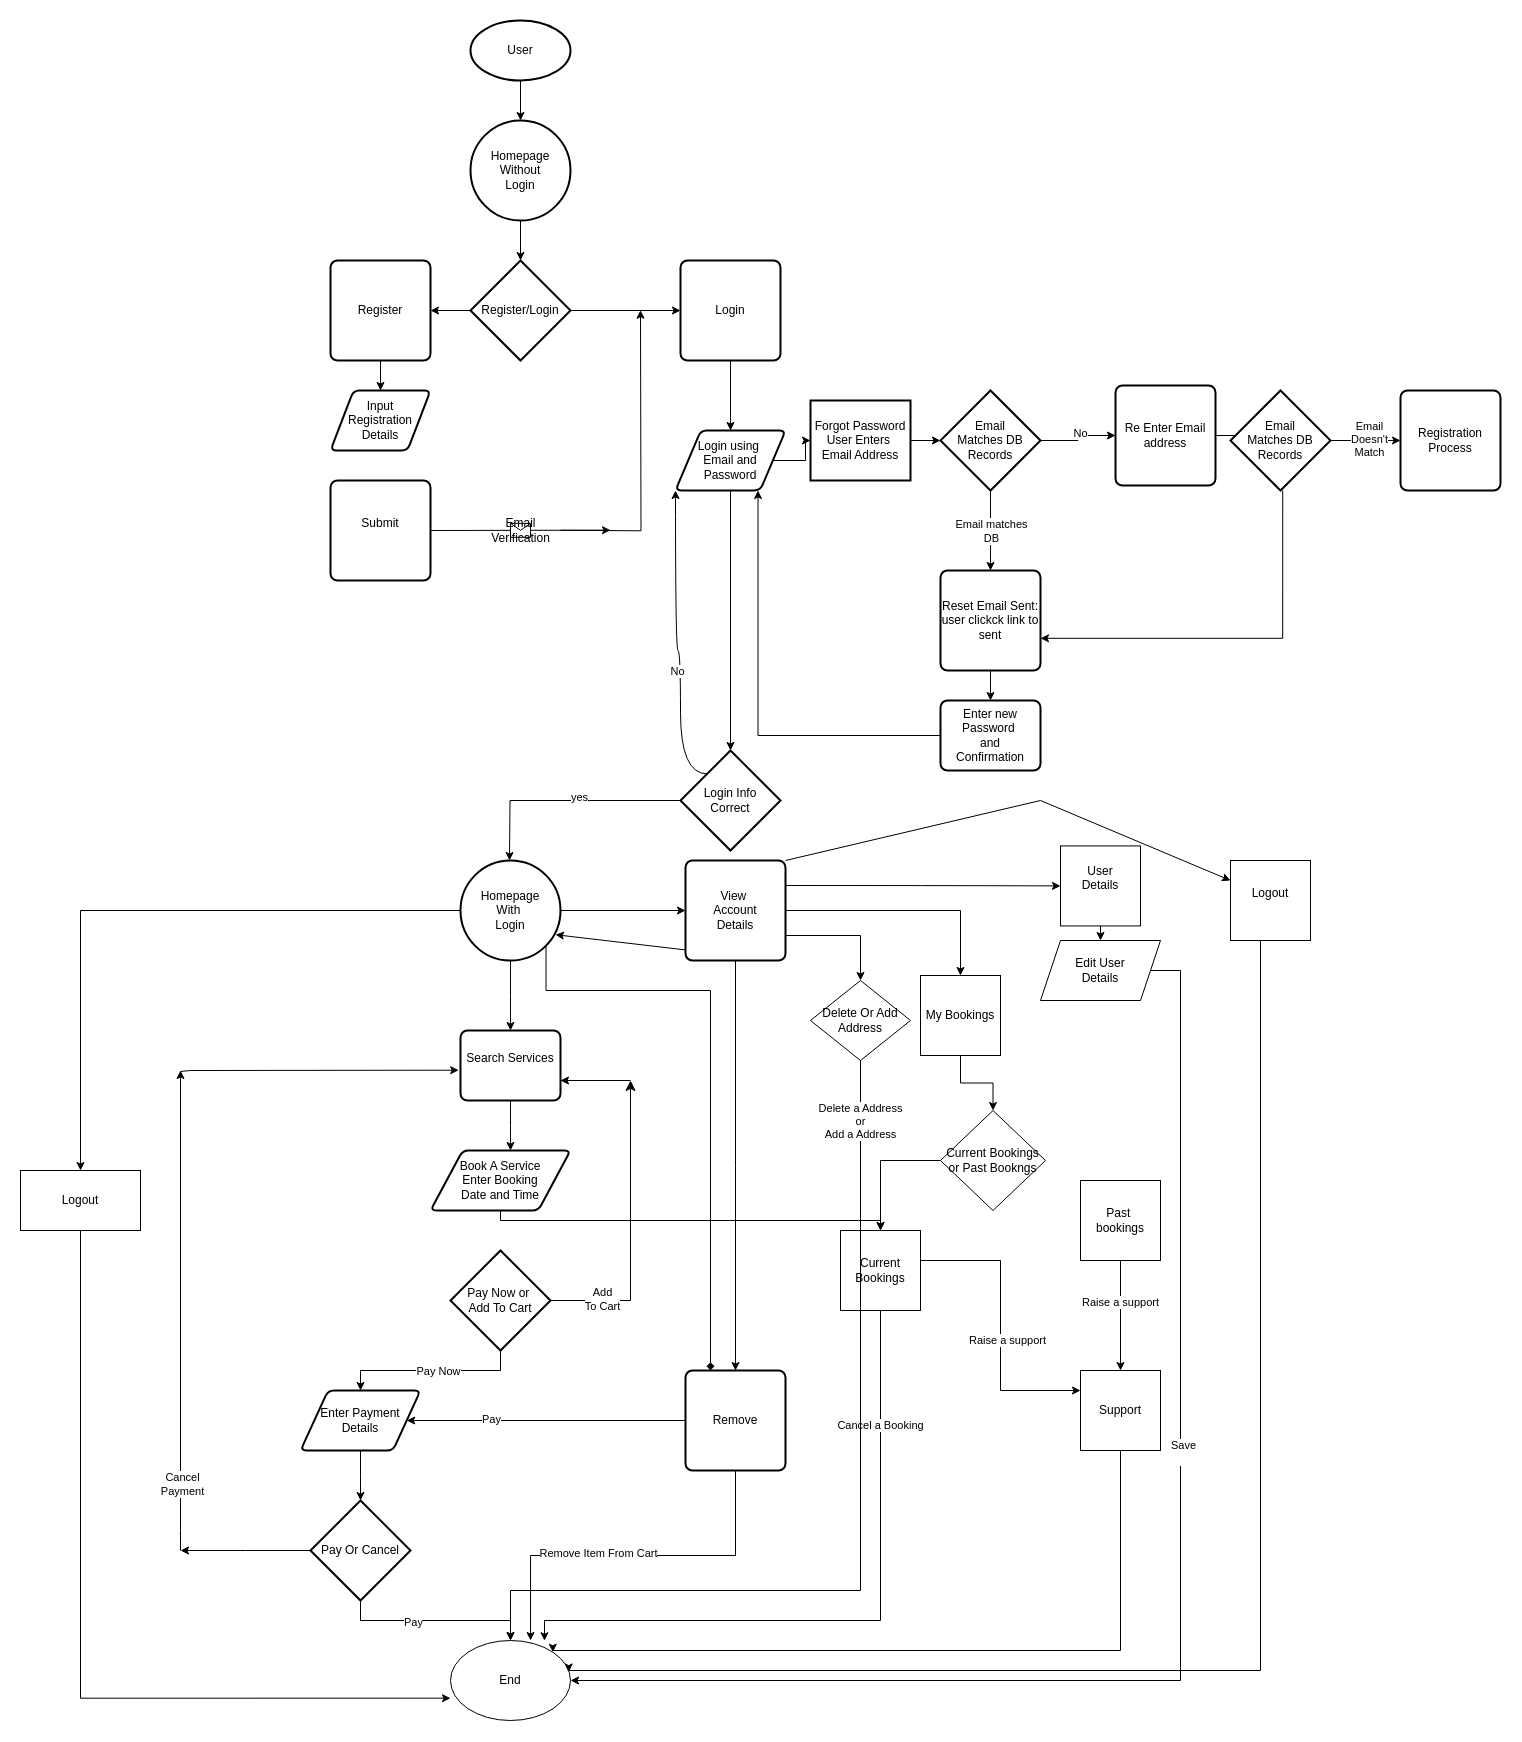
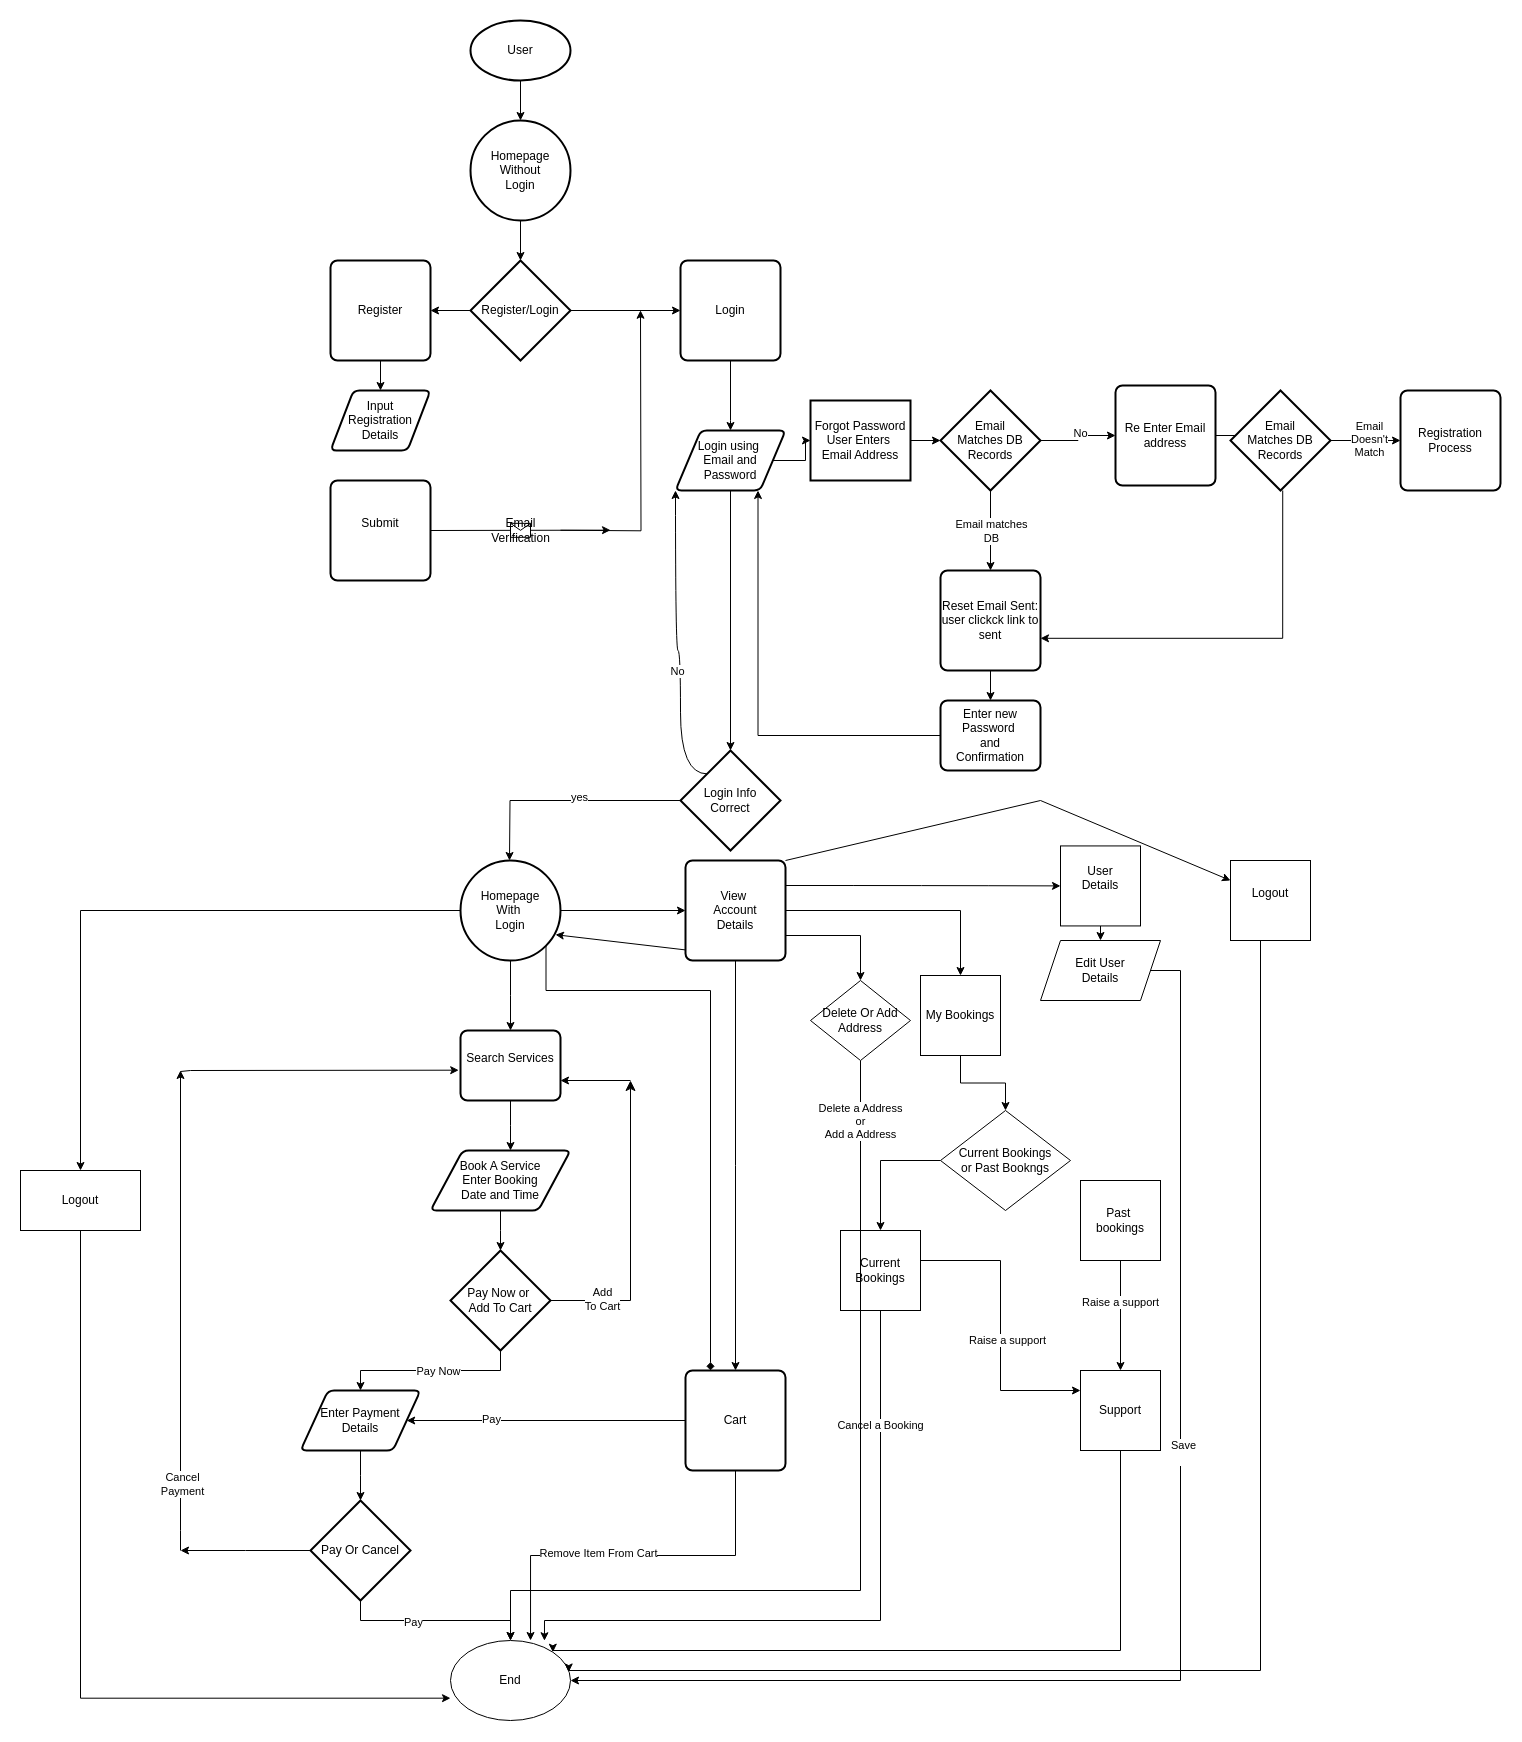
(993, 1161) -> (1006, 1161)
(688, 1221) -> (501, 1231)
(736, 1421) -> (736, 1421)
